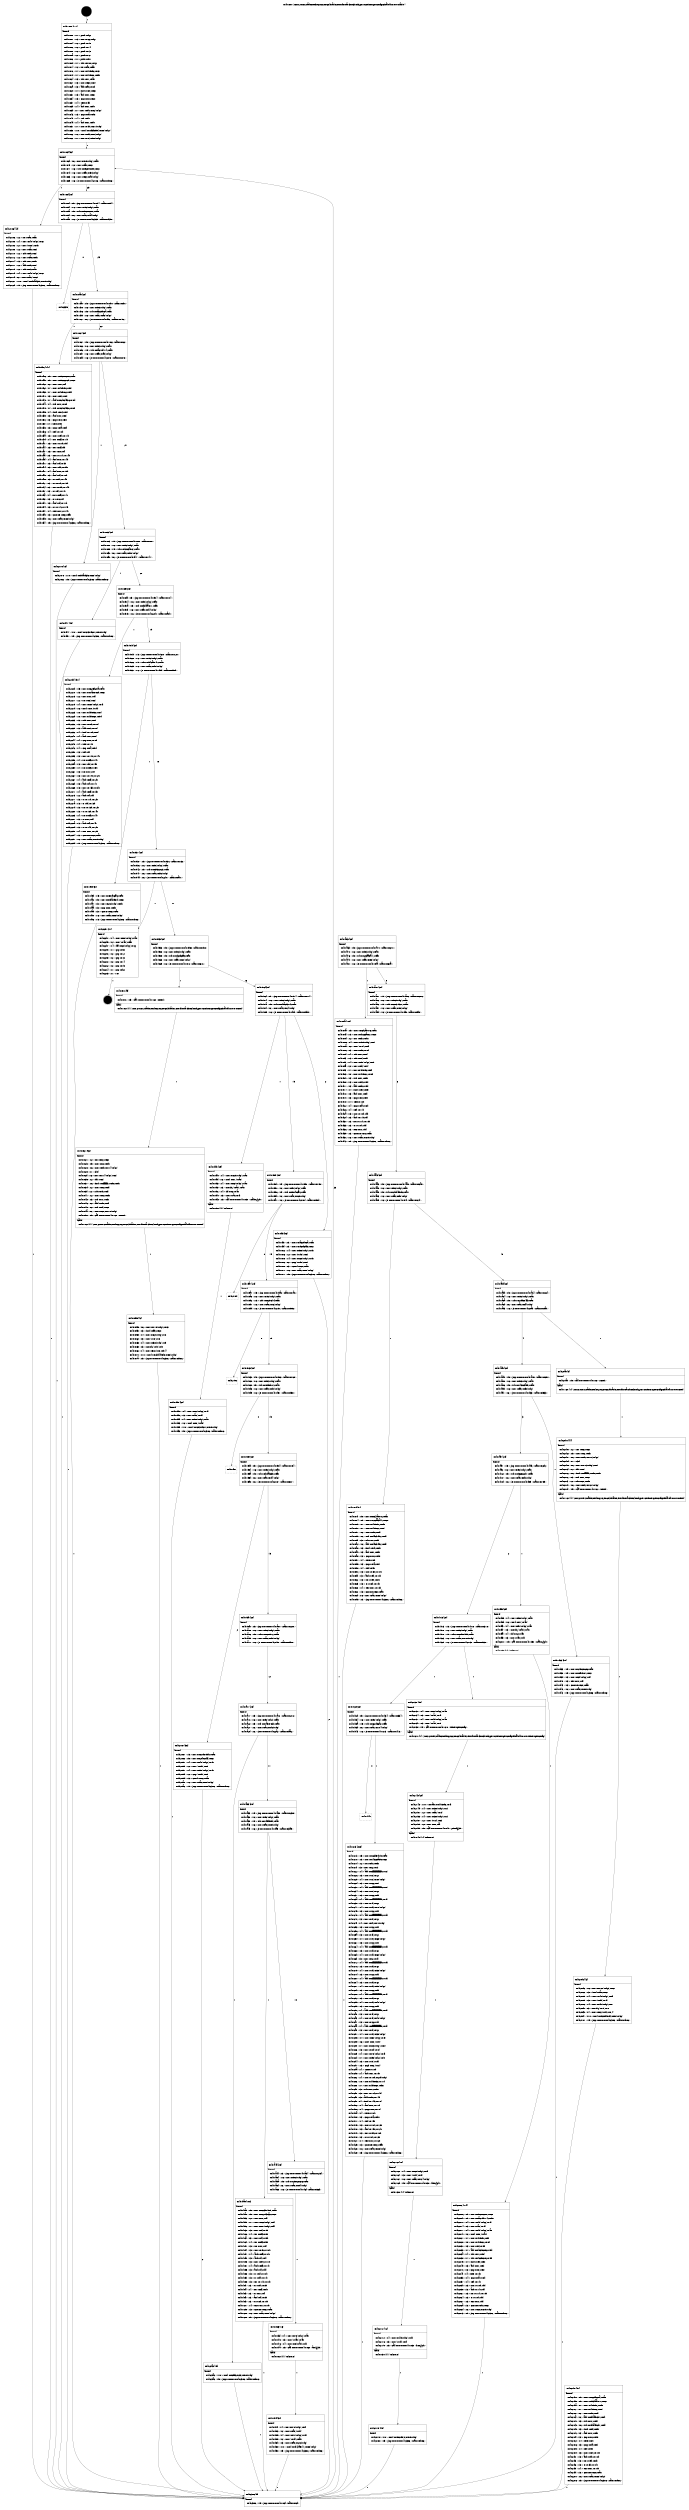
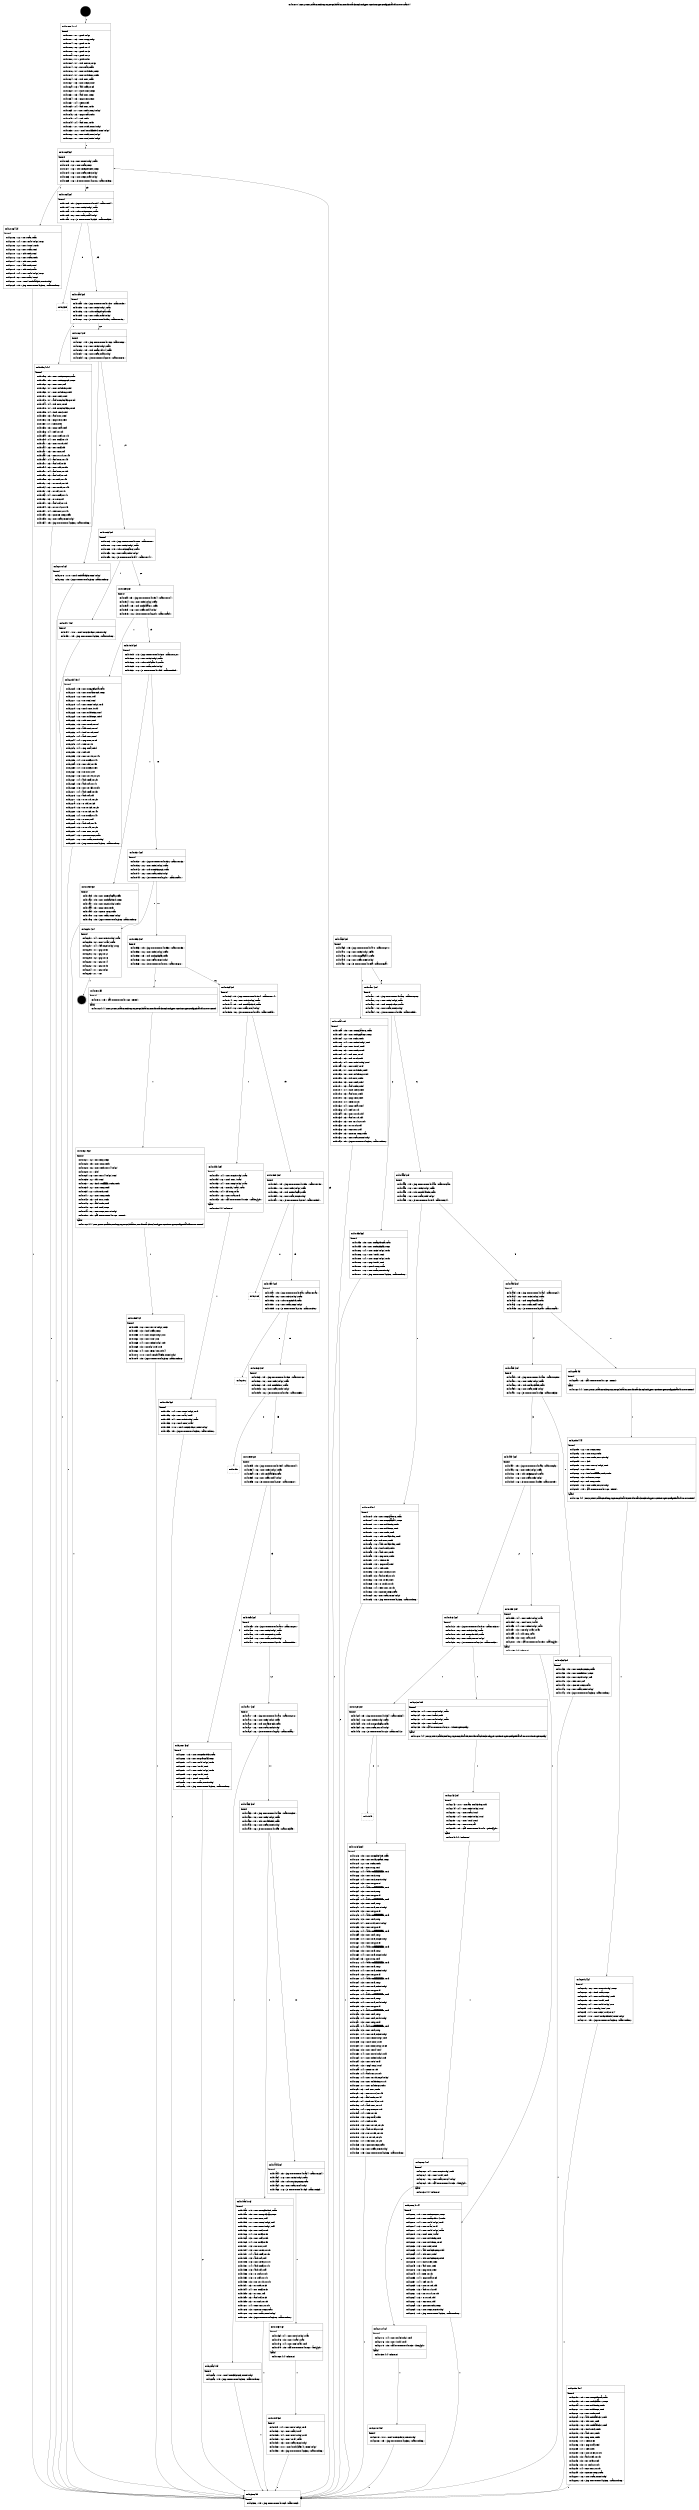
(322, 1121) -> (389, 1123)
